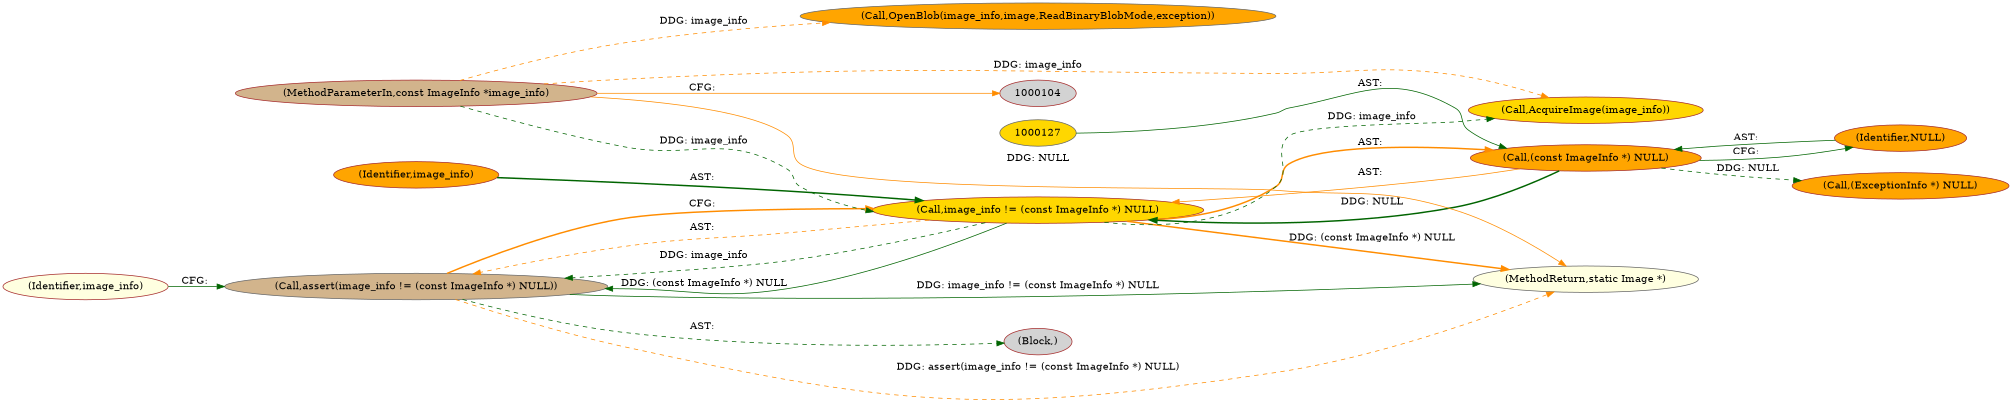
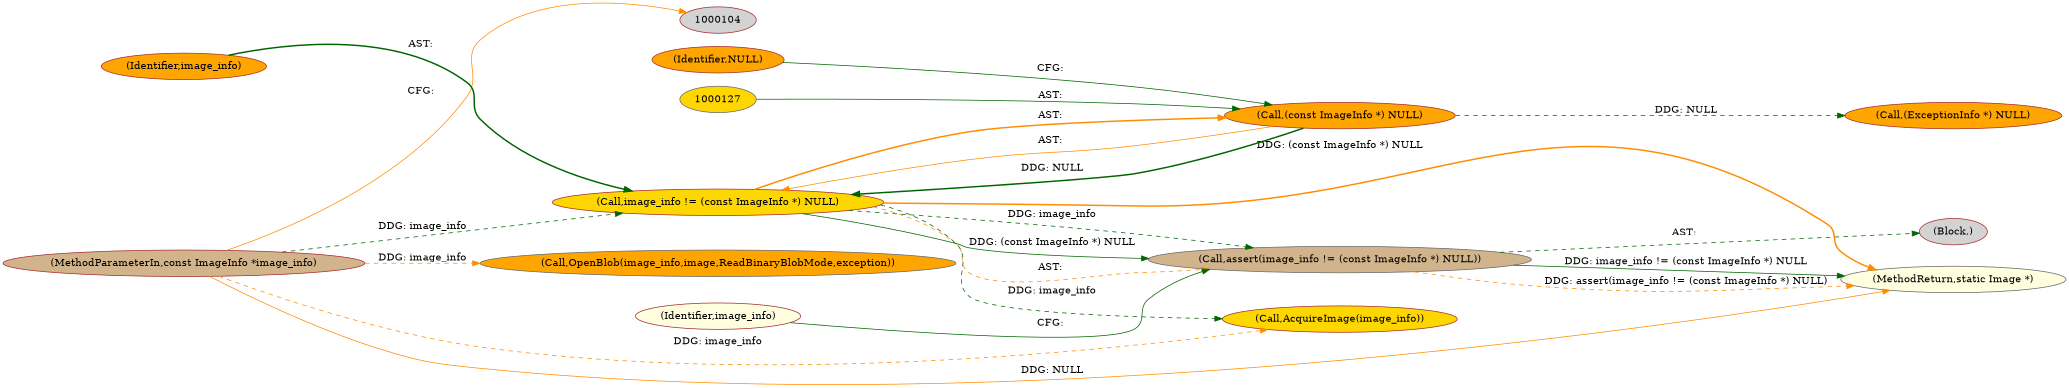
(1748, 138) -> (1052, 68)
(1773, 158) -> none
(652, 215) -> none
